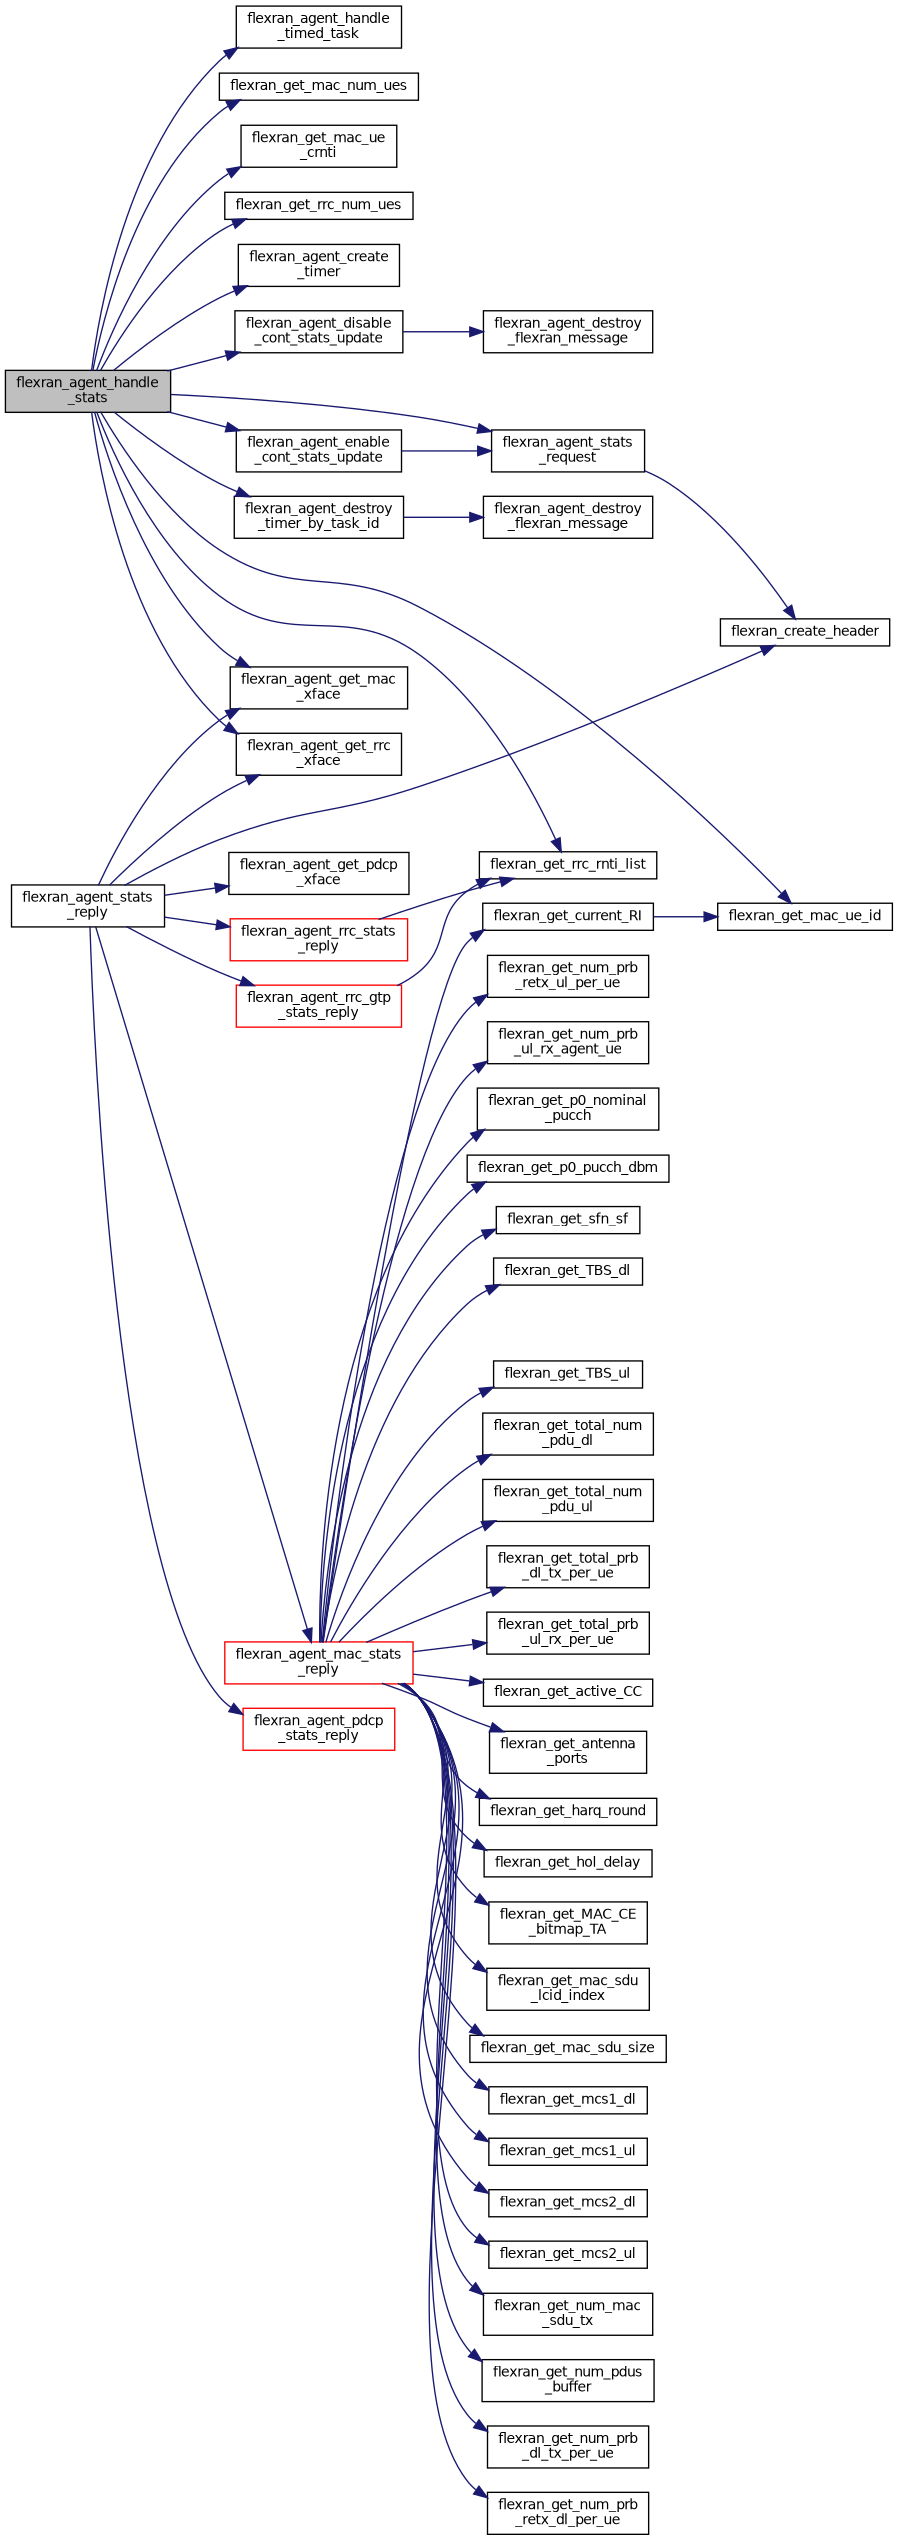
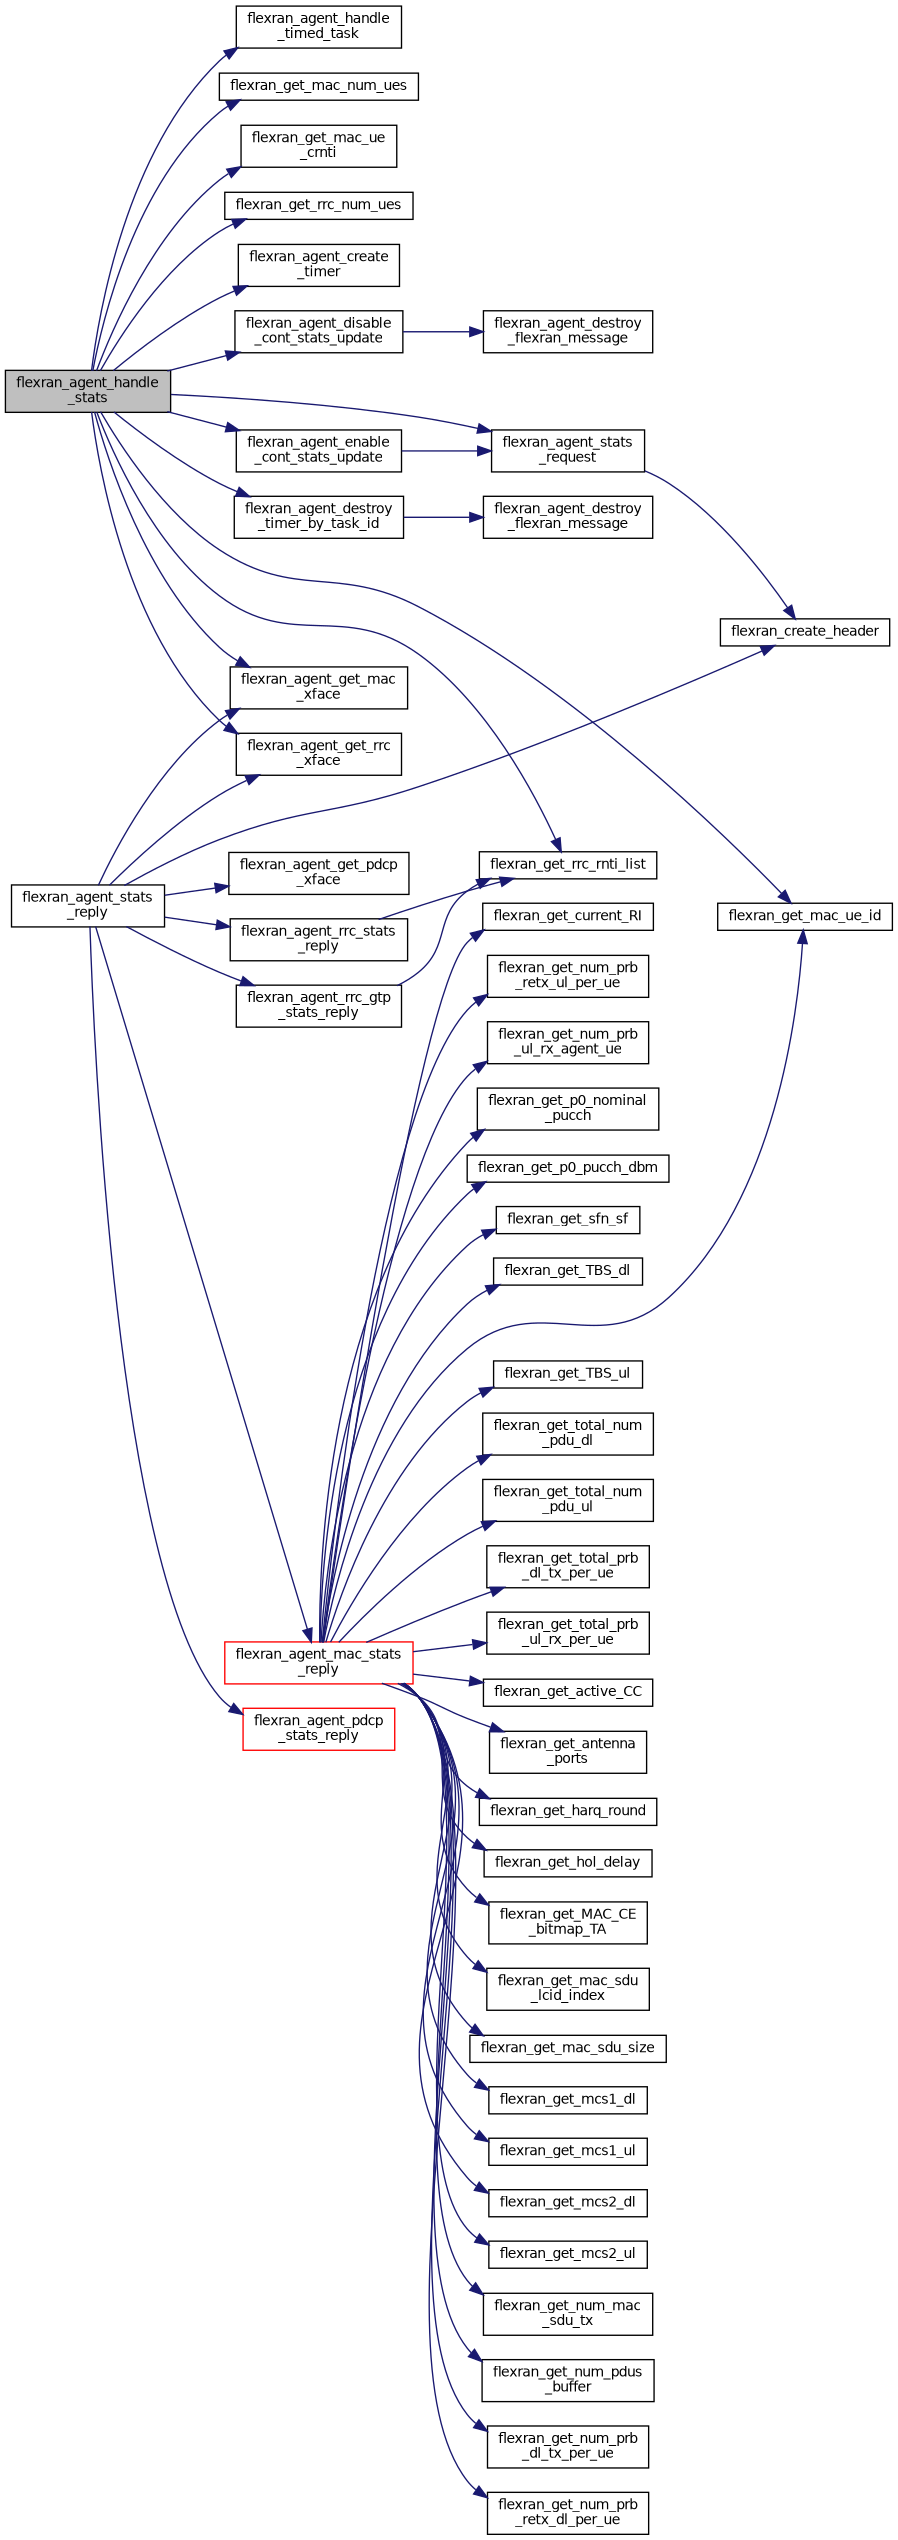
(679, 917) -> (595, 1325)
(319, 940) -> (319, 940)
(319, 1006) -> (319, 1006)
